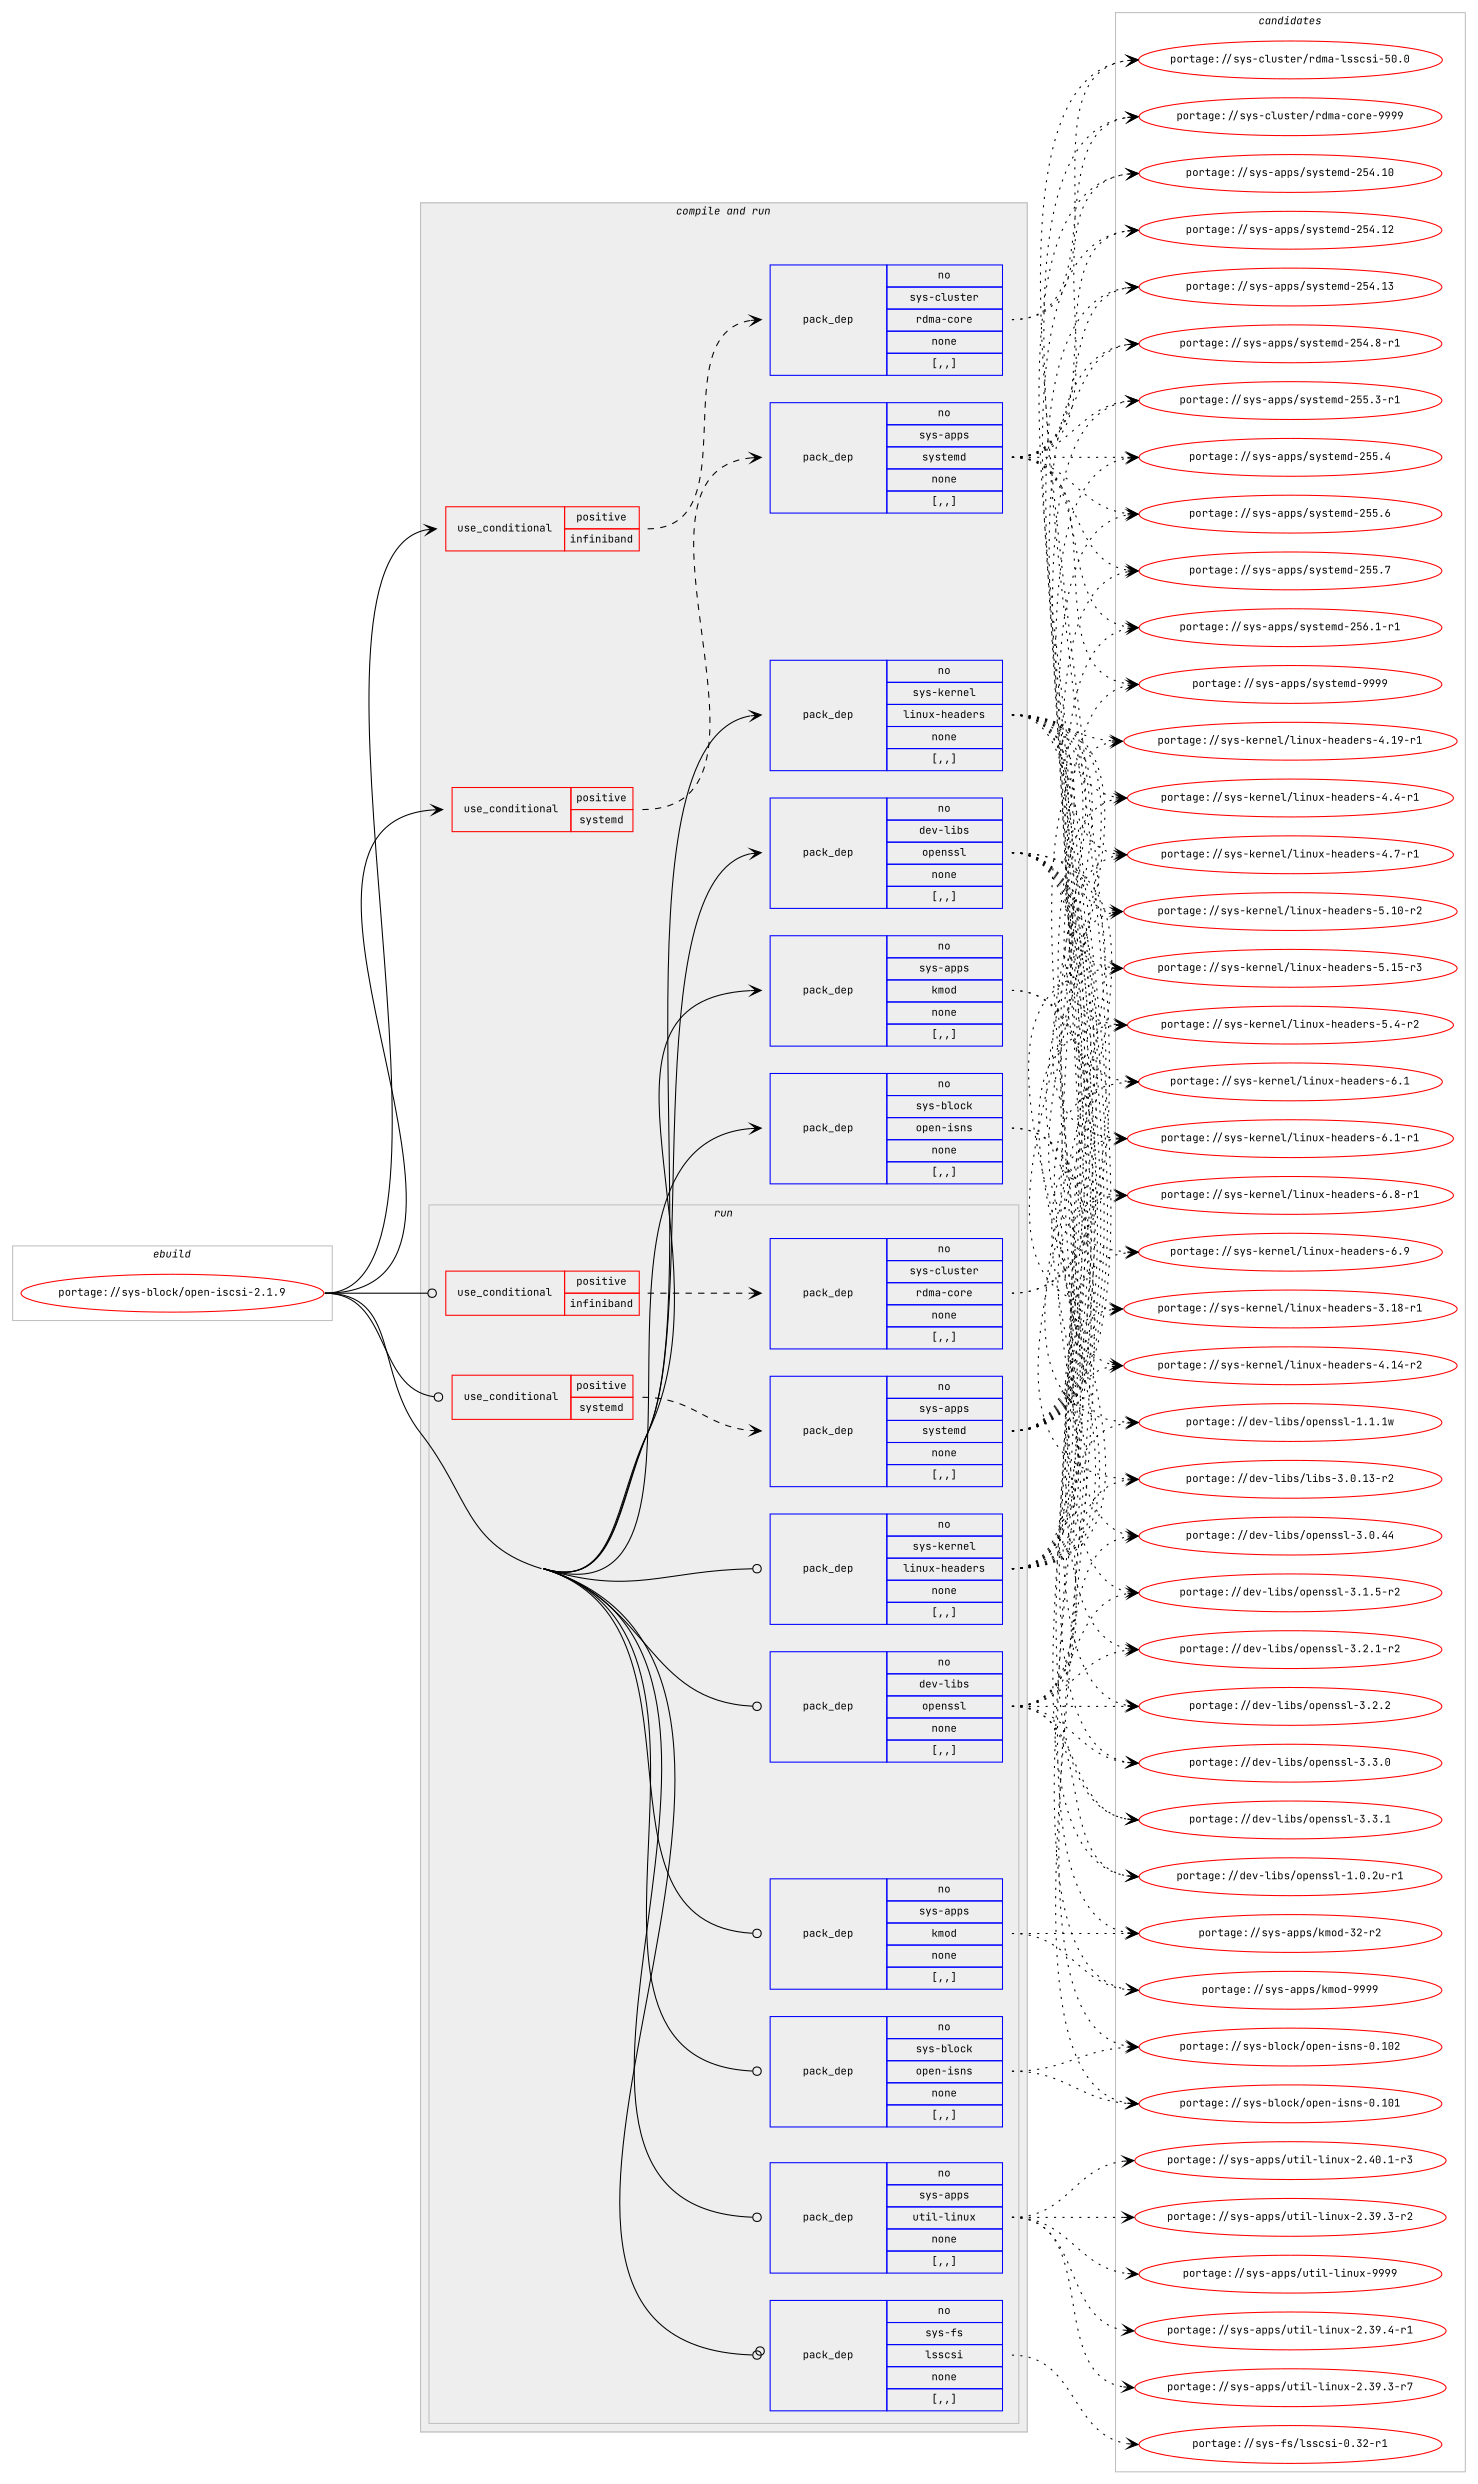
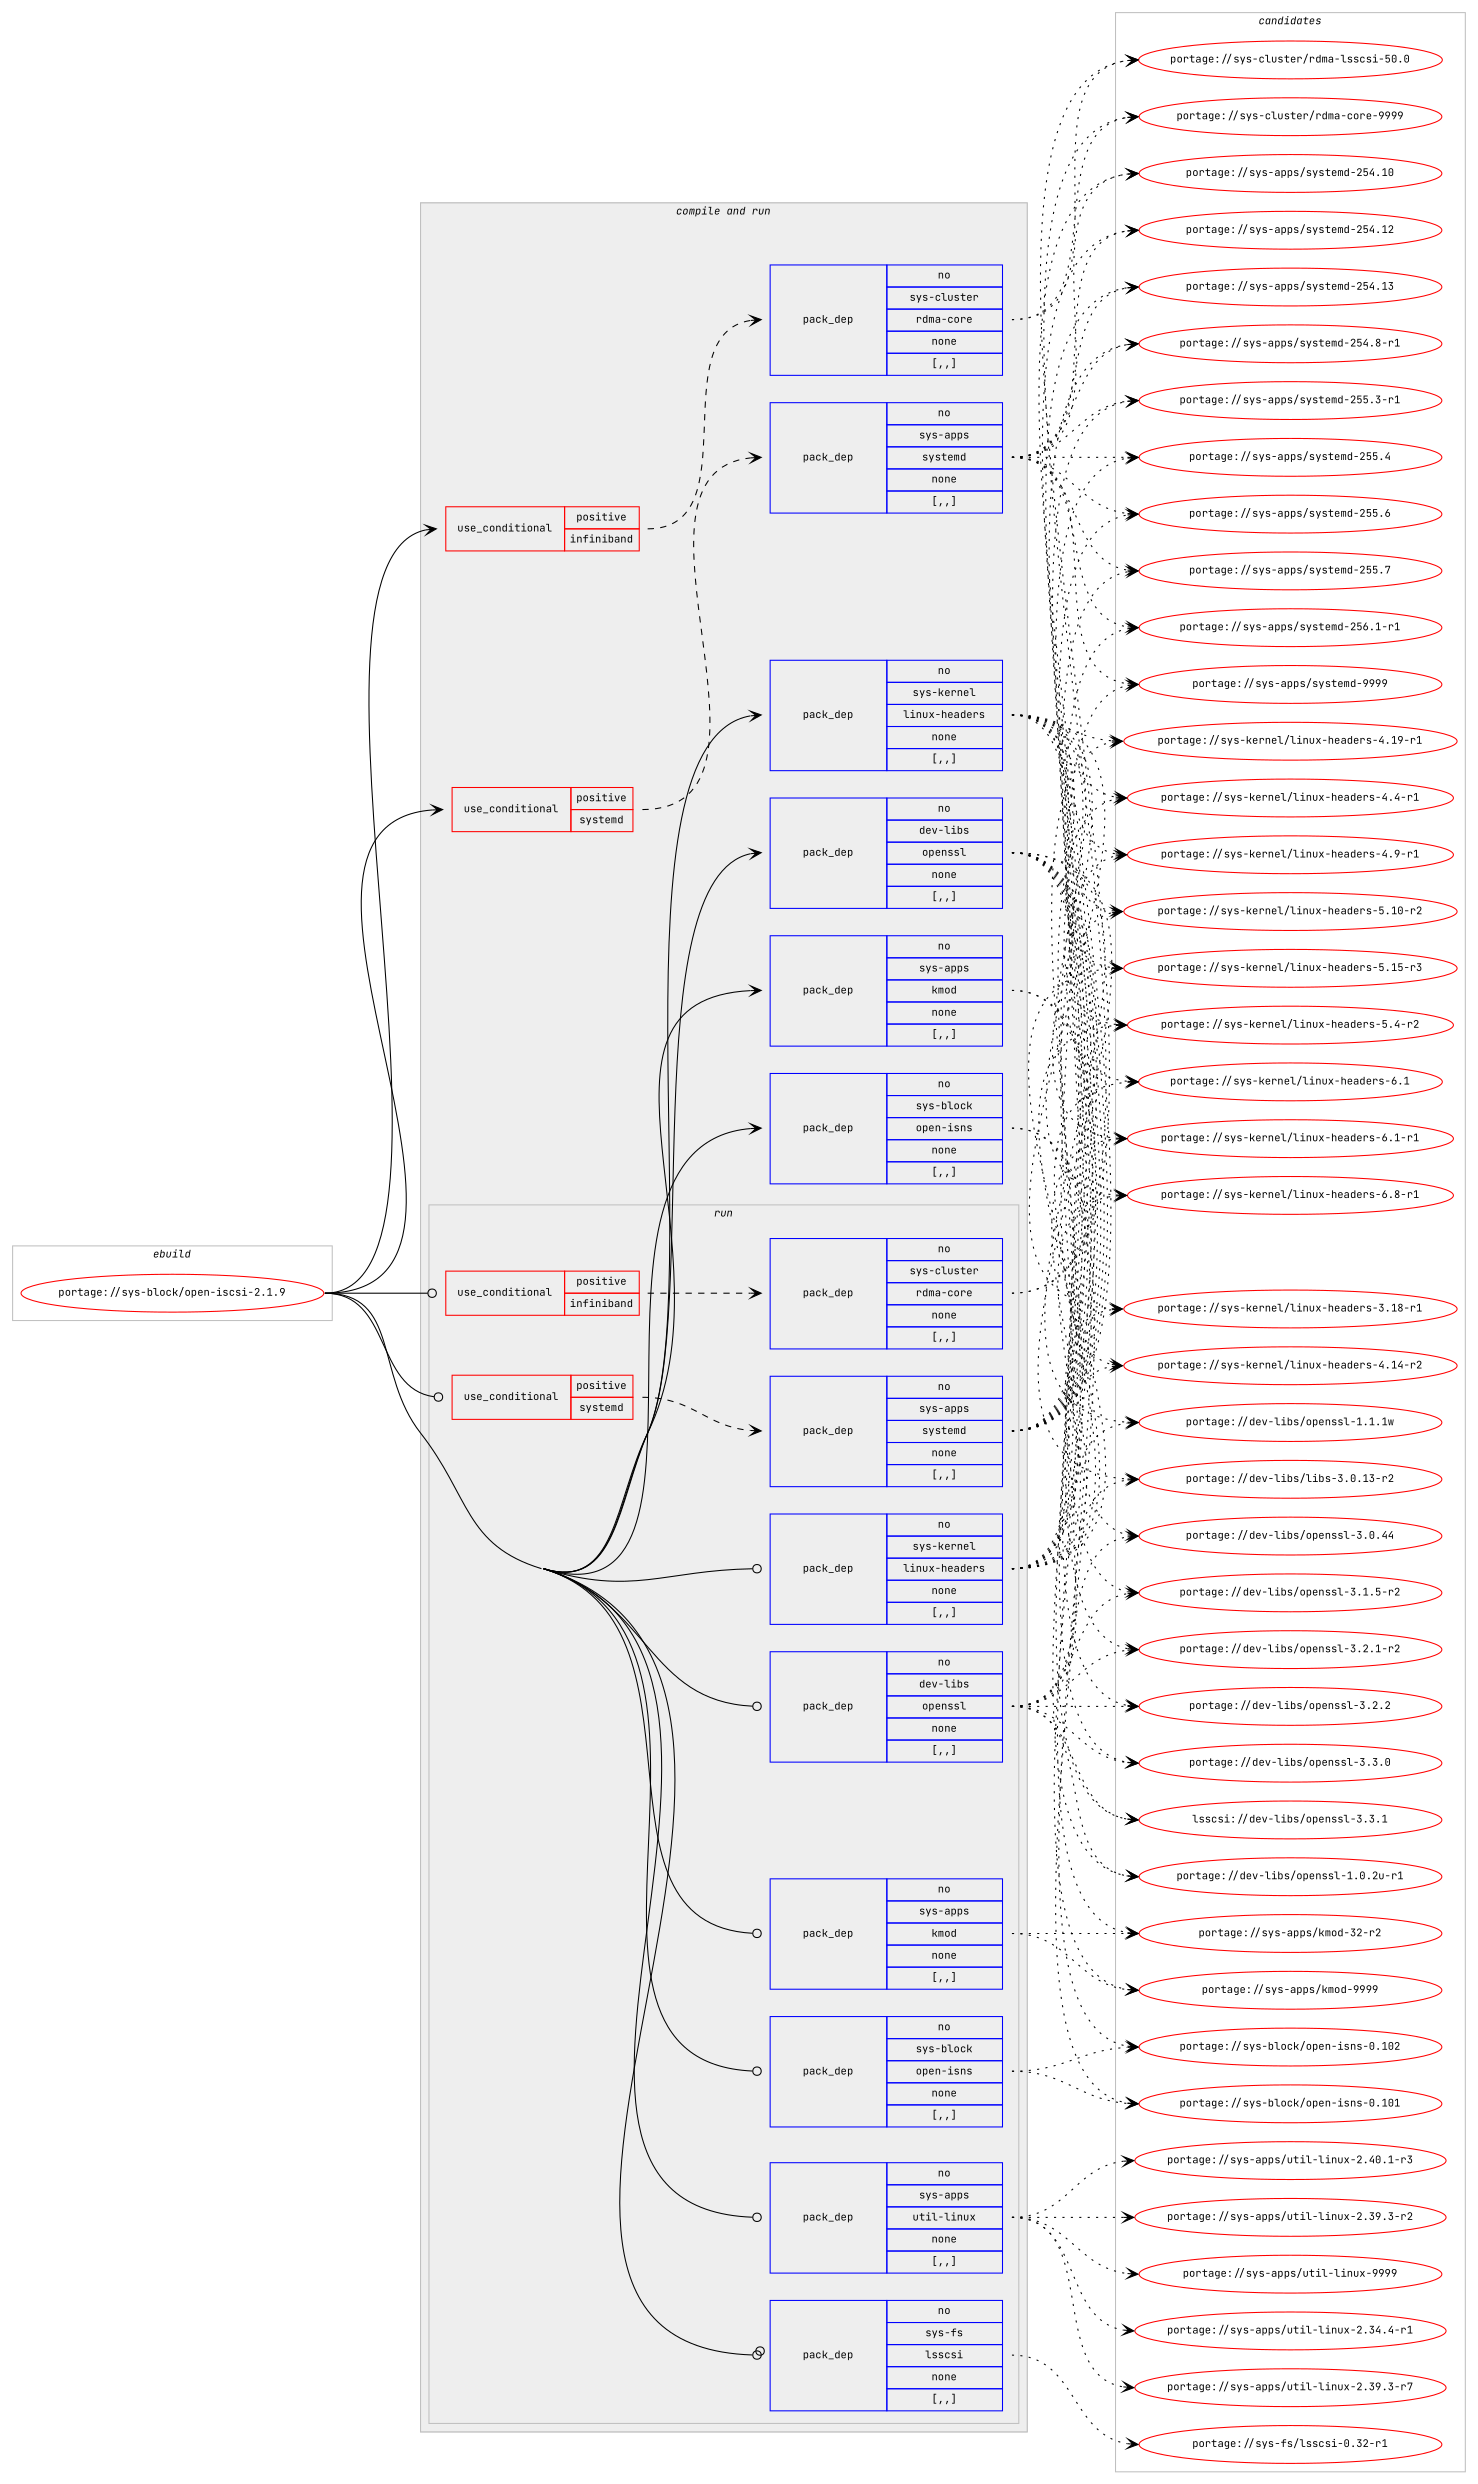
(1290, 855) -> (1290, 855)
(1290, 1252) -> none
(1290, 1820) -> (1290, 1820)
(1290, 2331) -> (1290, 2331)
